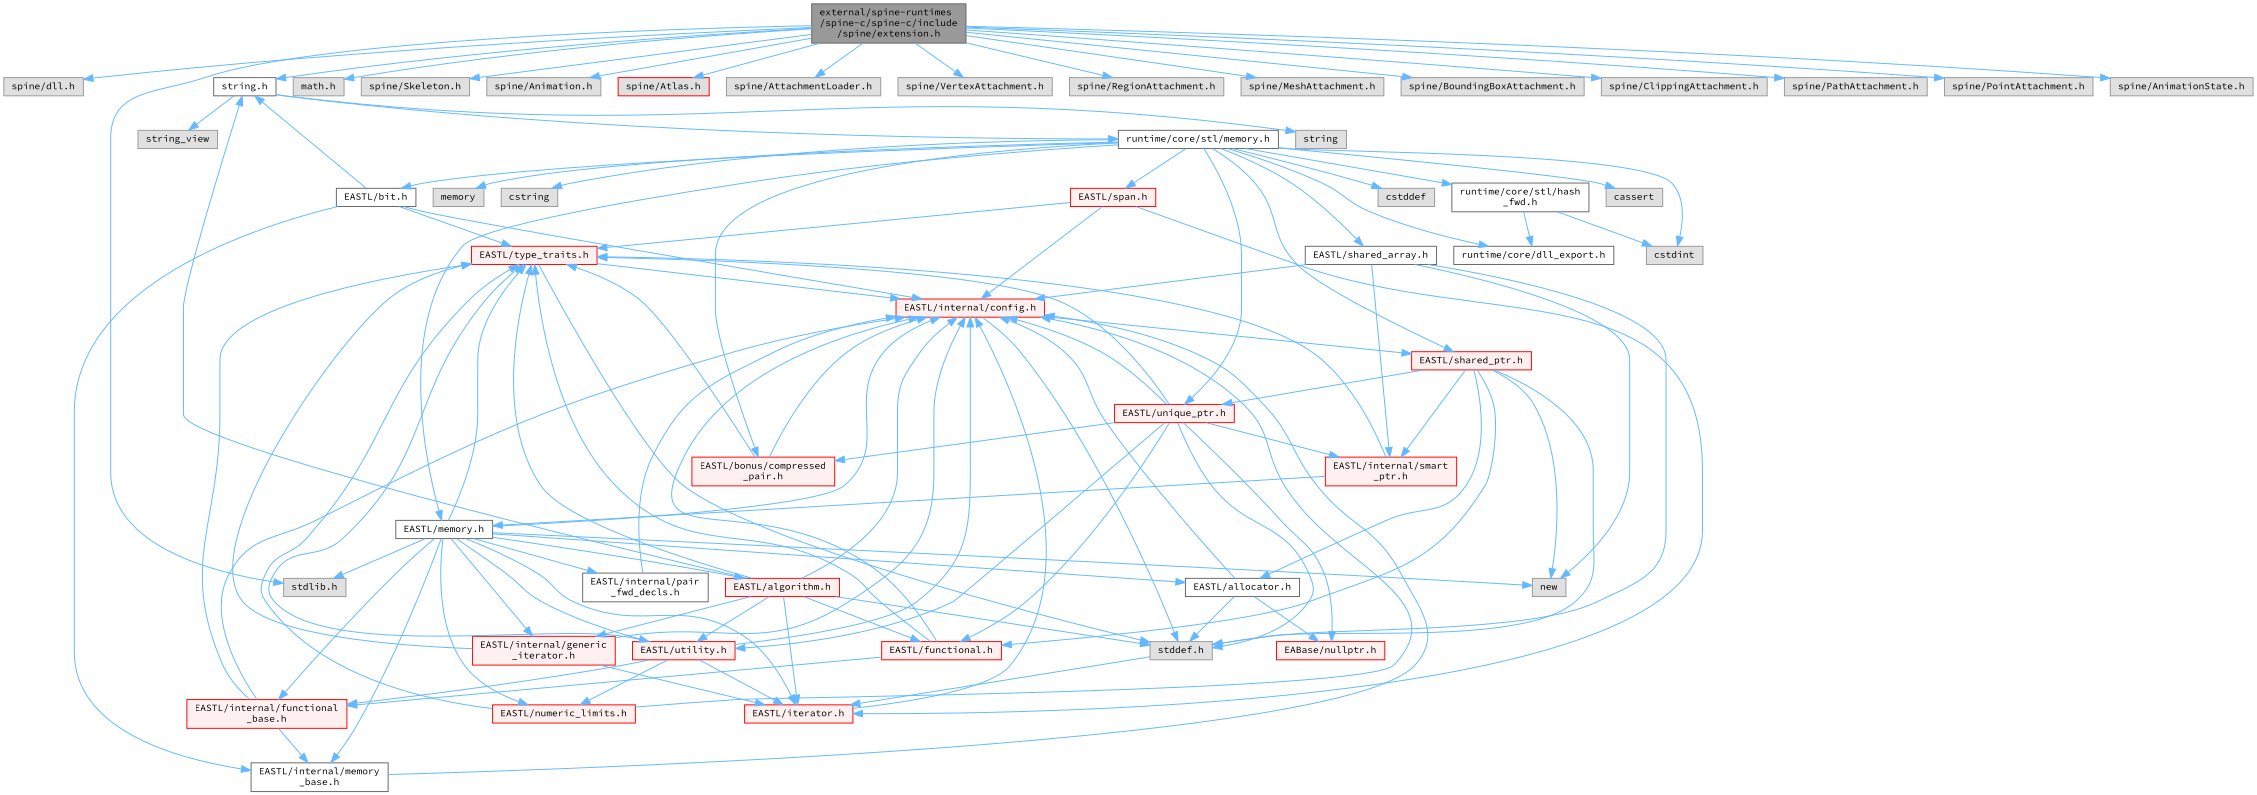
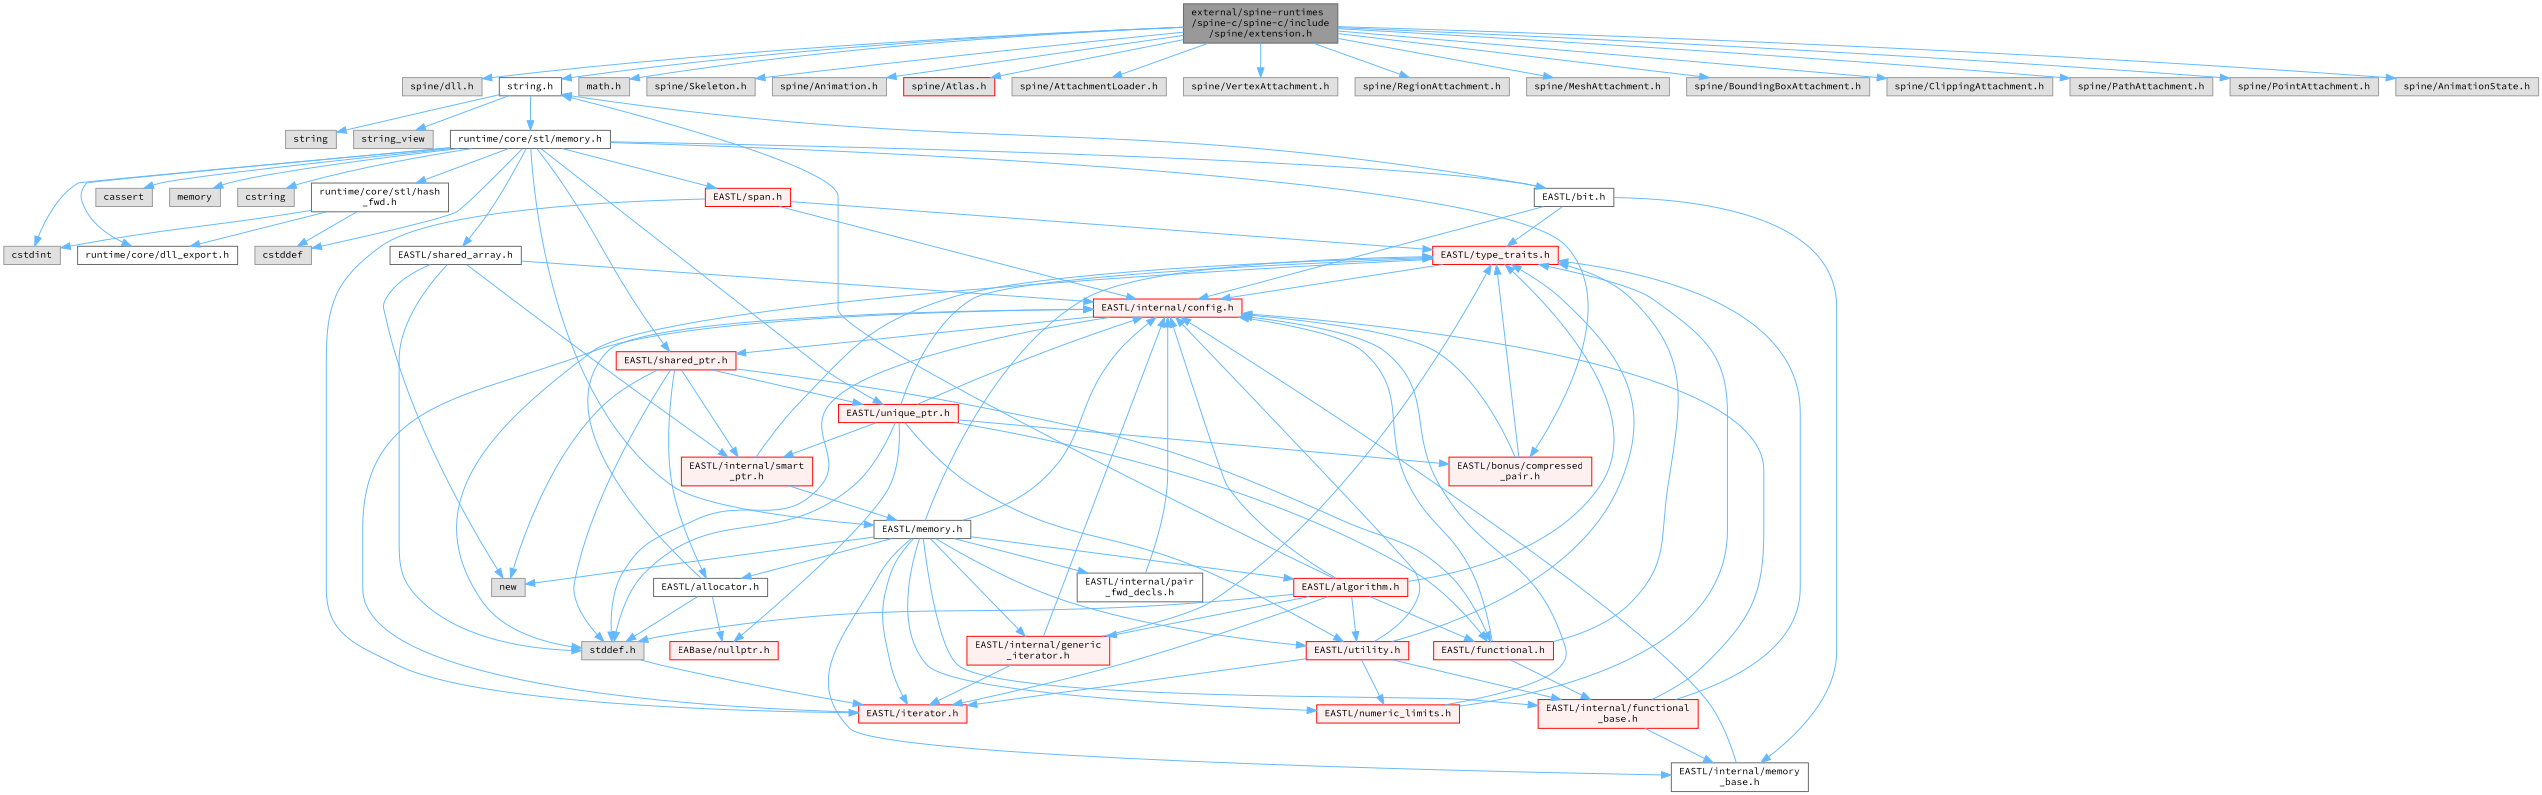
none -> (331, 227)
(315, 587) -> none
